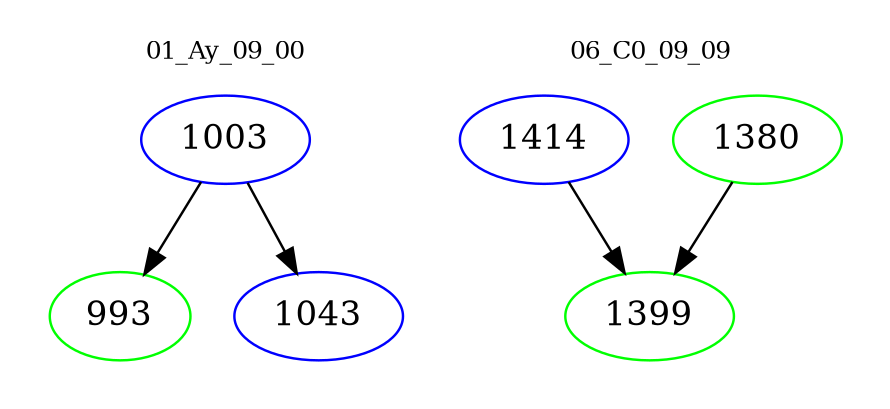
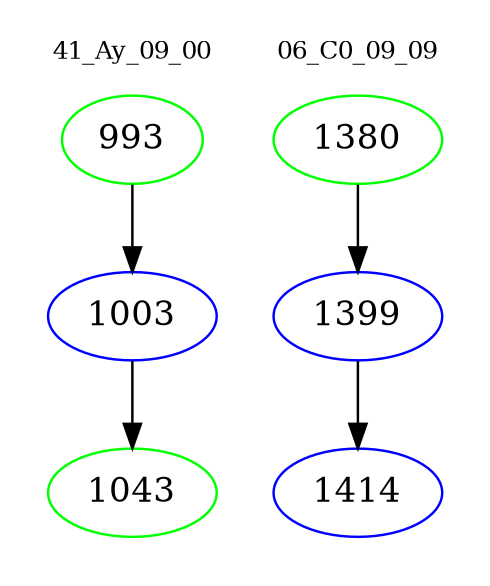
(226, 53) -> (132, 53)
(179, 217) -> (132, 216)
(590, 217) -> (358, 392)
(319, 316) -> (132, 493)
(650, 316) -> (358, 316)
